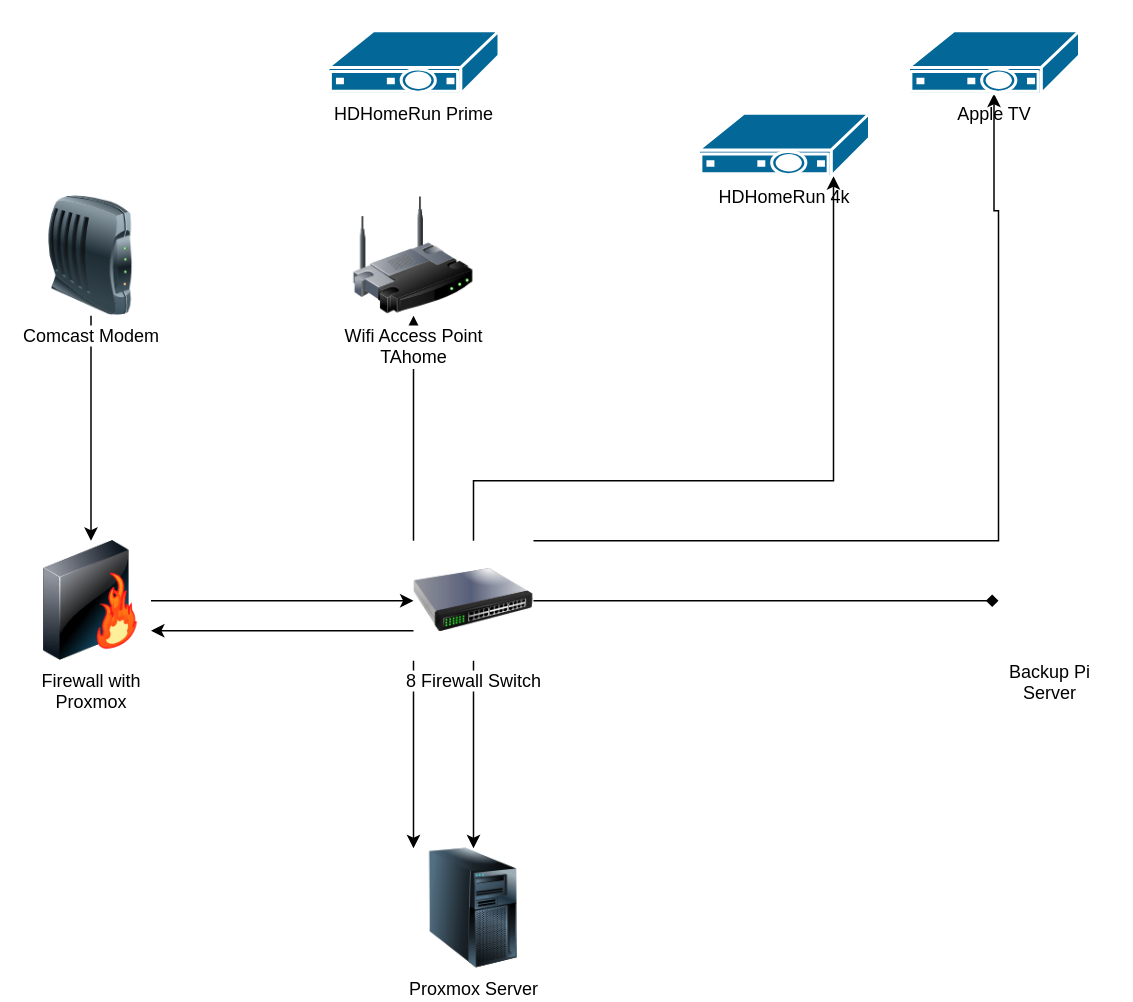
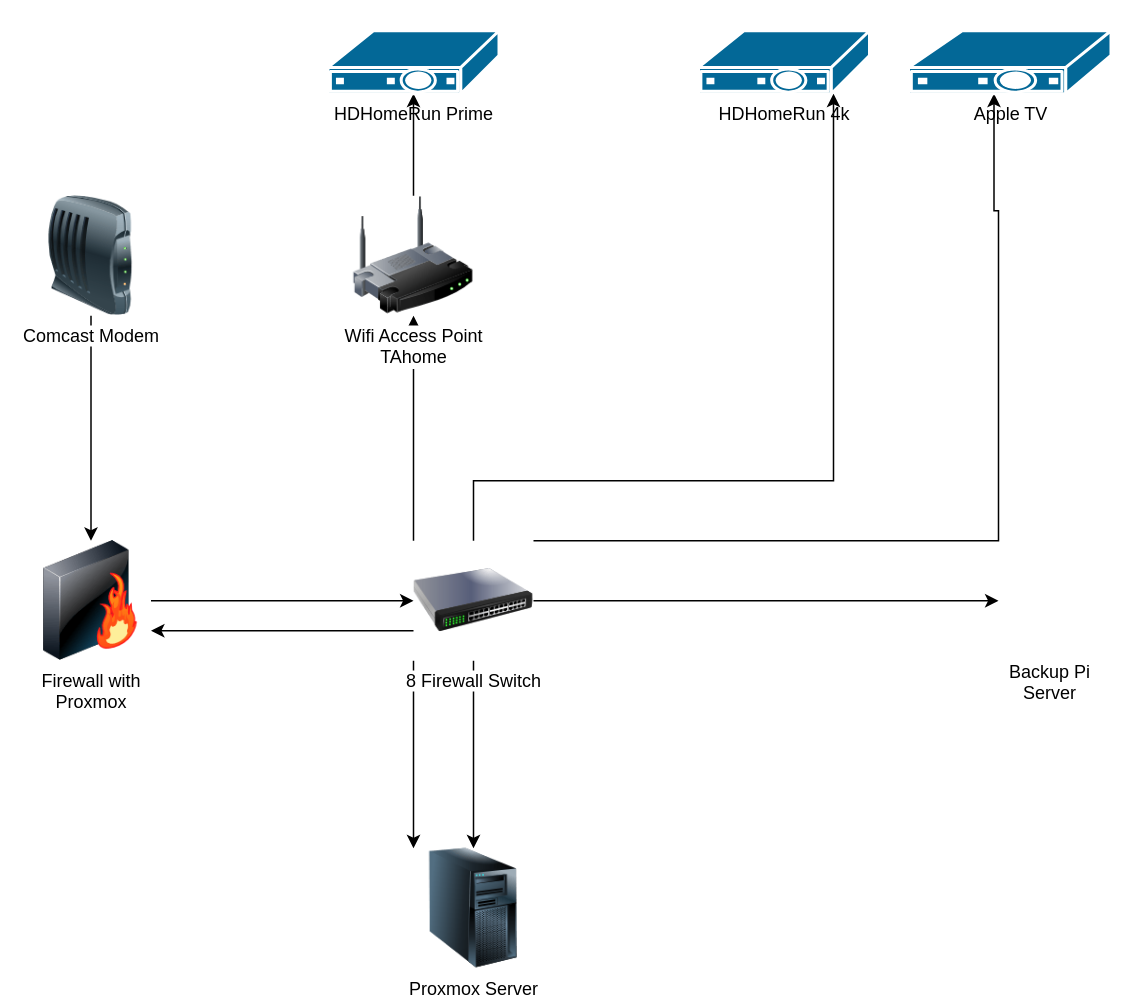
(994, 62) -> (1010, 62)
(784, 145) -> (784, 62)
none -> (413, 150)
(986, 601) -> (987, 601)
